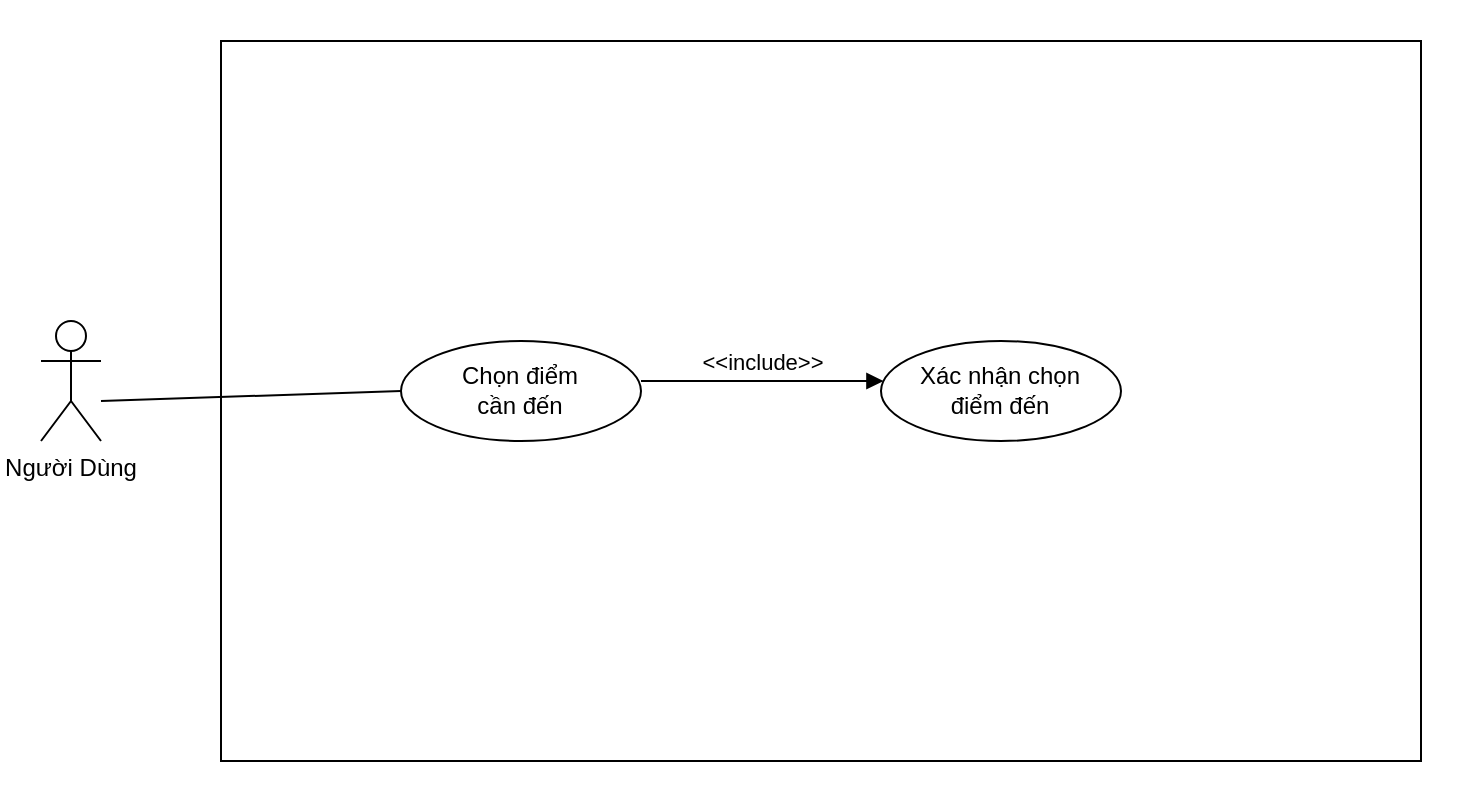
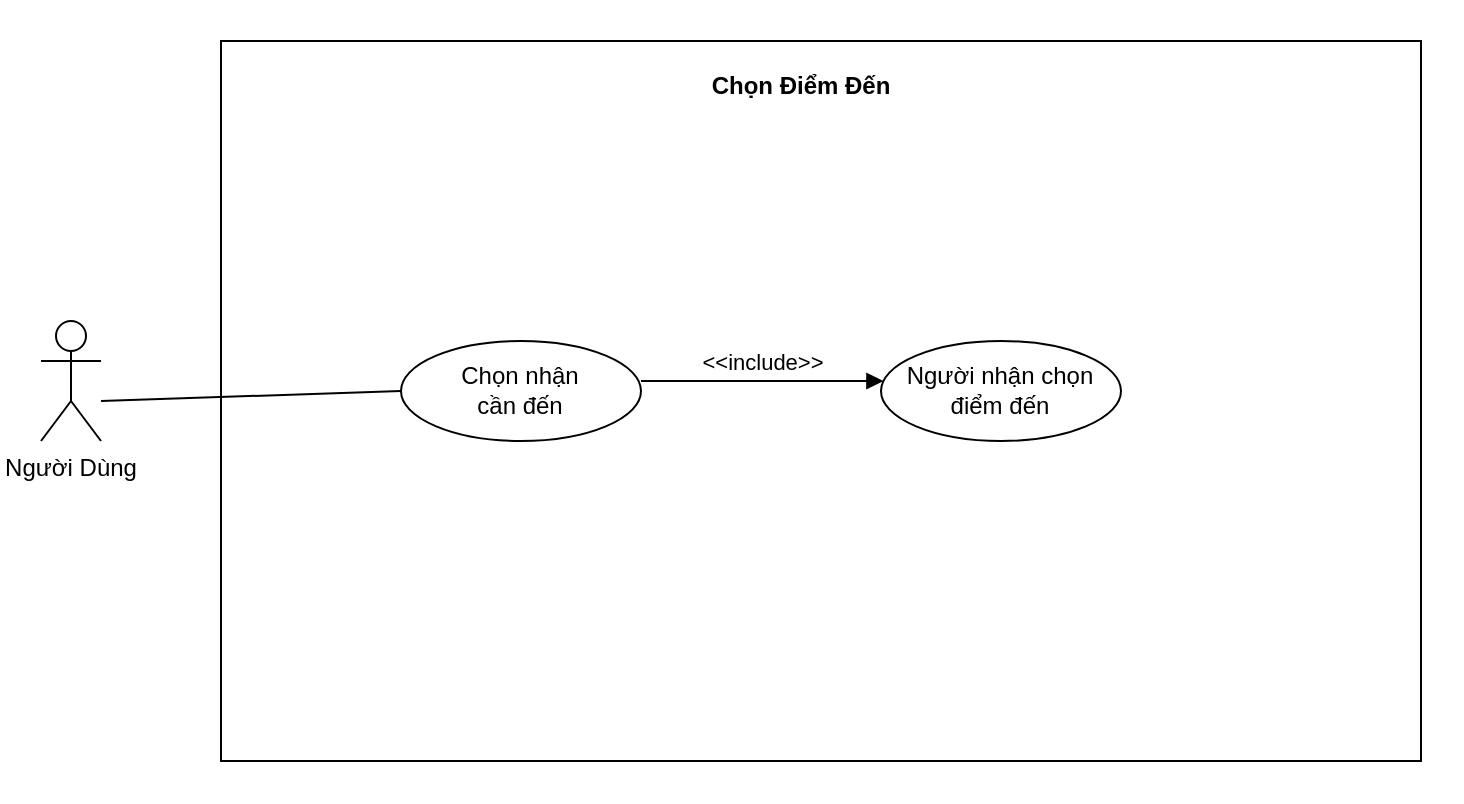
none -> (801, 87)
(521, 391) -> (521, 391)
(1001, 391) -> (1001, 391)
